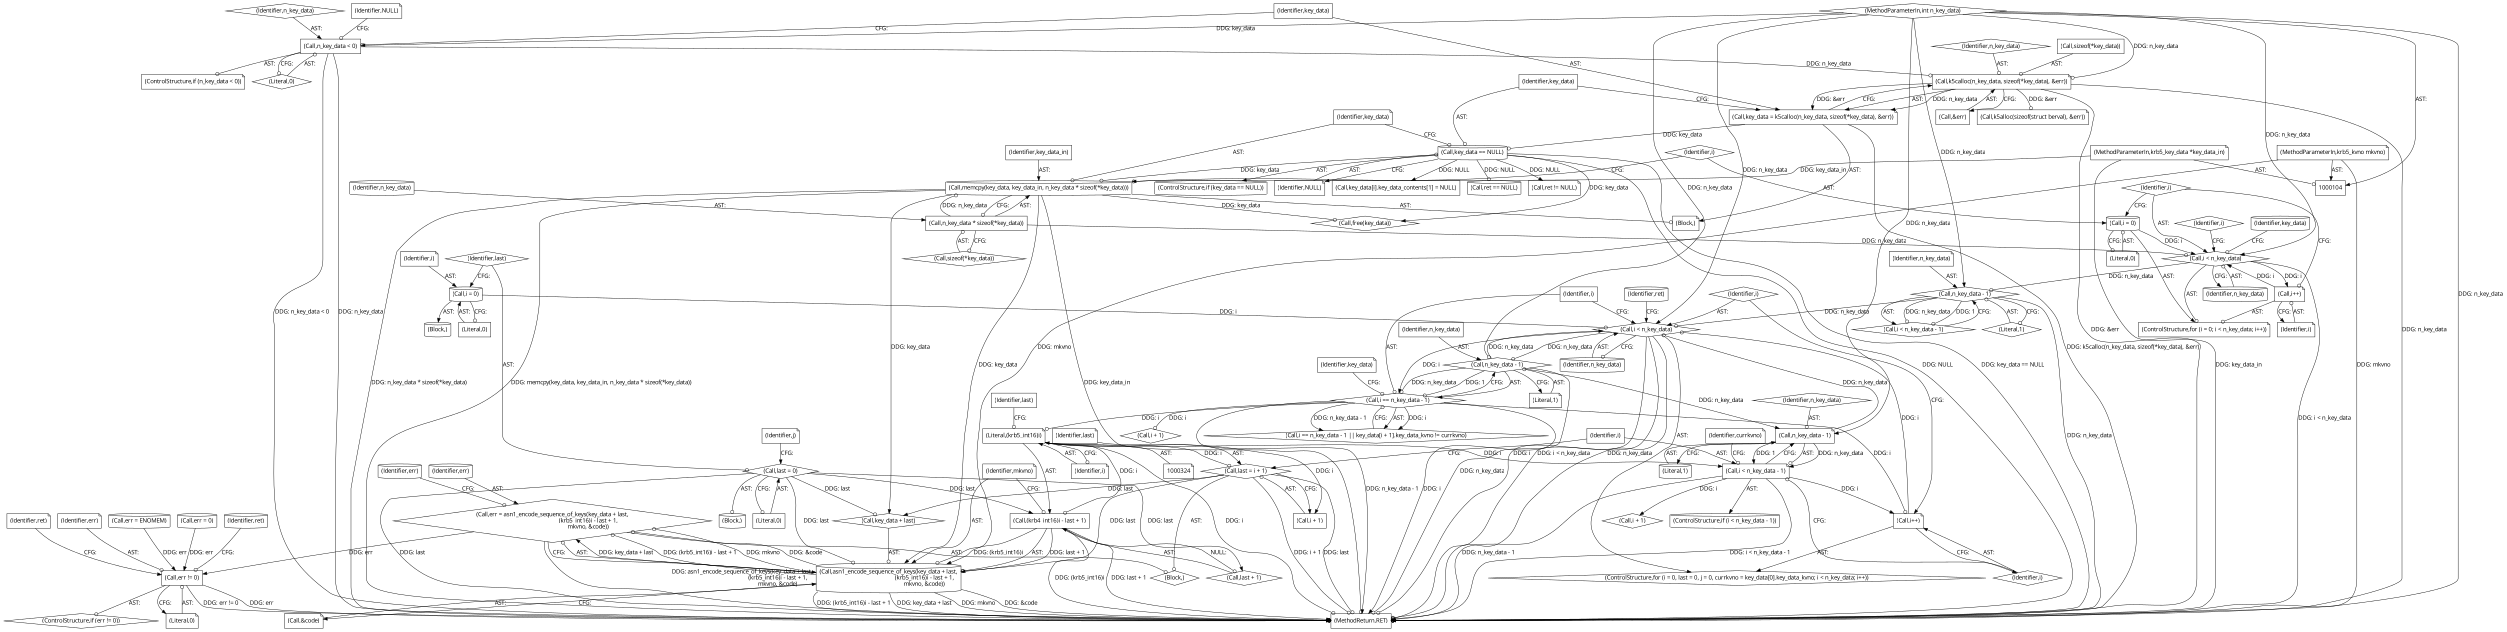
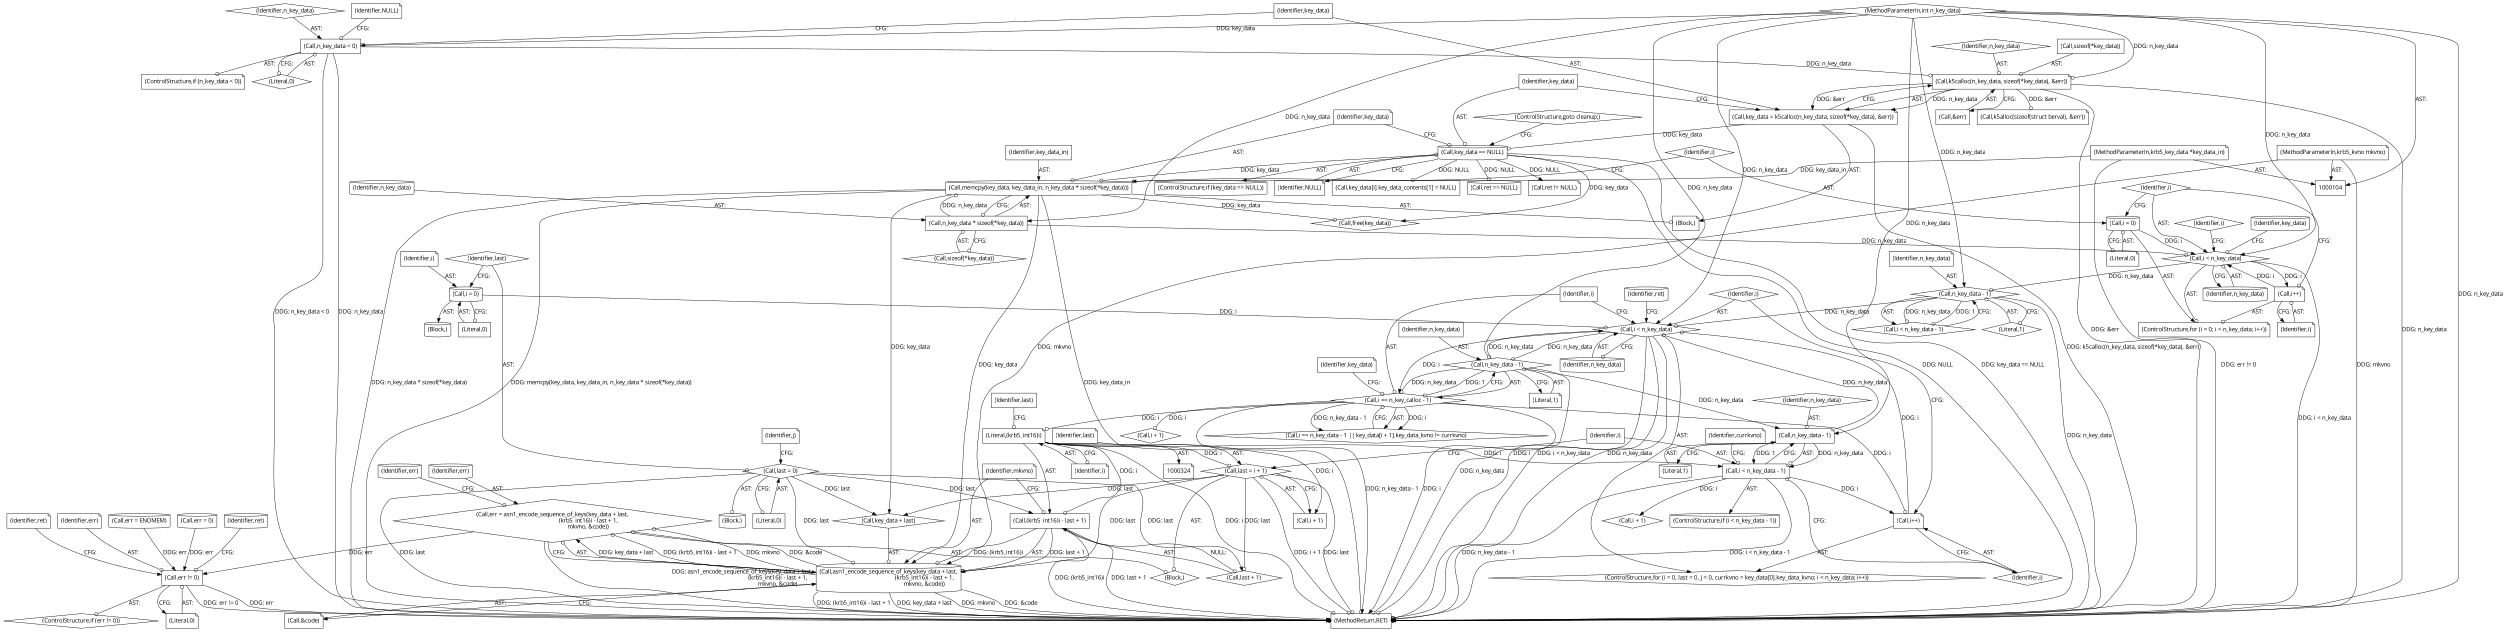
none -> (1411, 69)
none -> (1558, 117)
(1436, 170) -> (1436, 170)
(2252, 172) -> (2252, 172)
(2239, 365) -> (2239, 365)
(1398, 400) -> (1398, 400)
(1112, 445) -> (1115, 444)
(832, 495) -> (832, 495)
(1050, 521) -> (1050, 521)
none -> (1245, 523)
